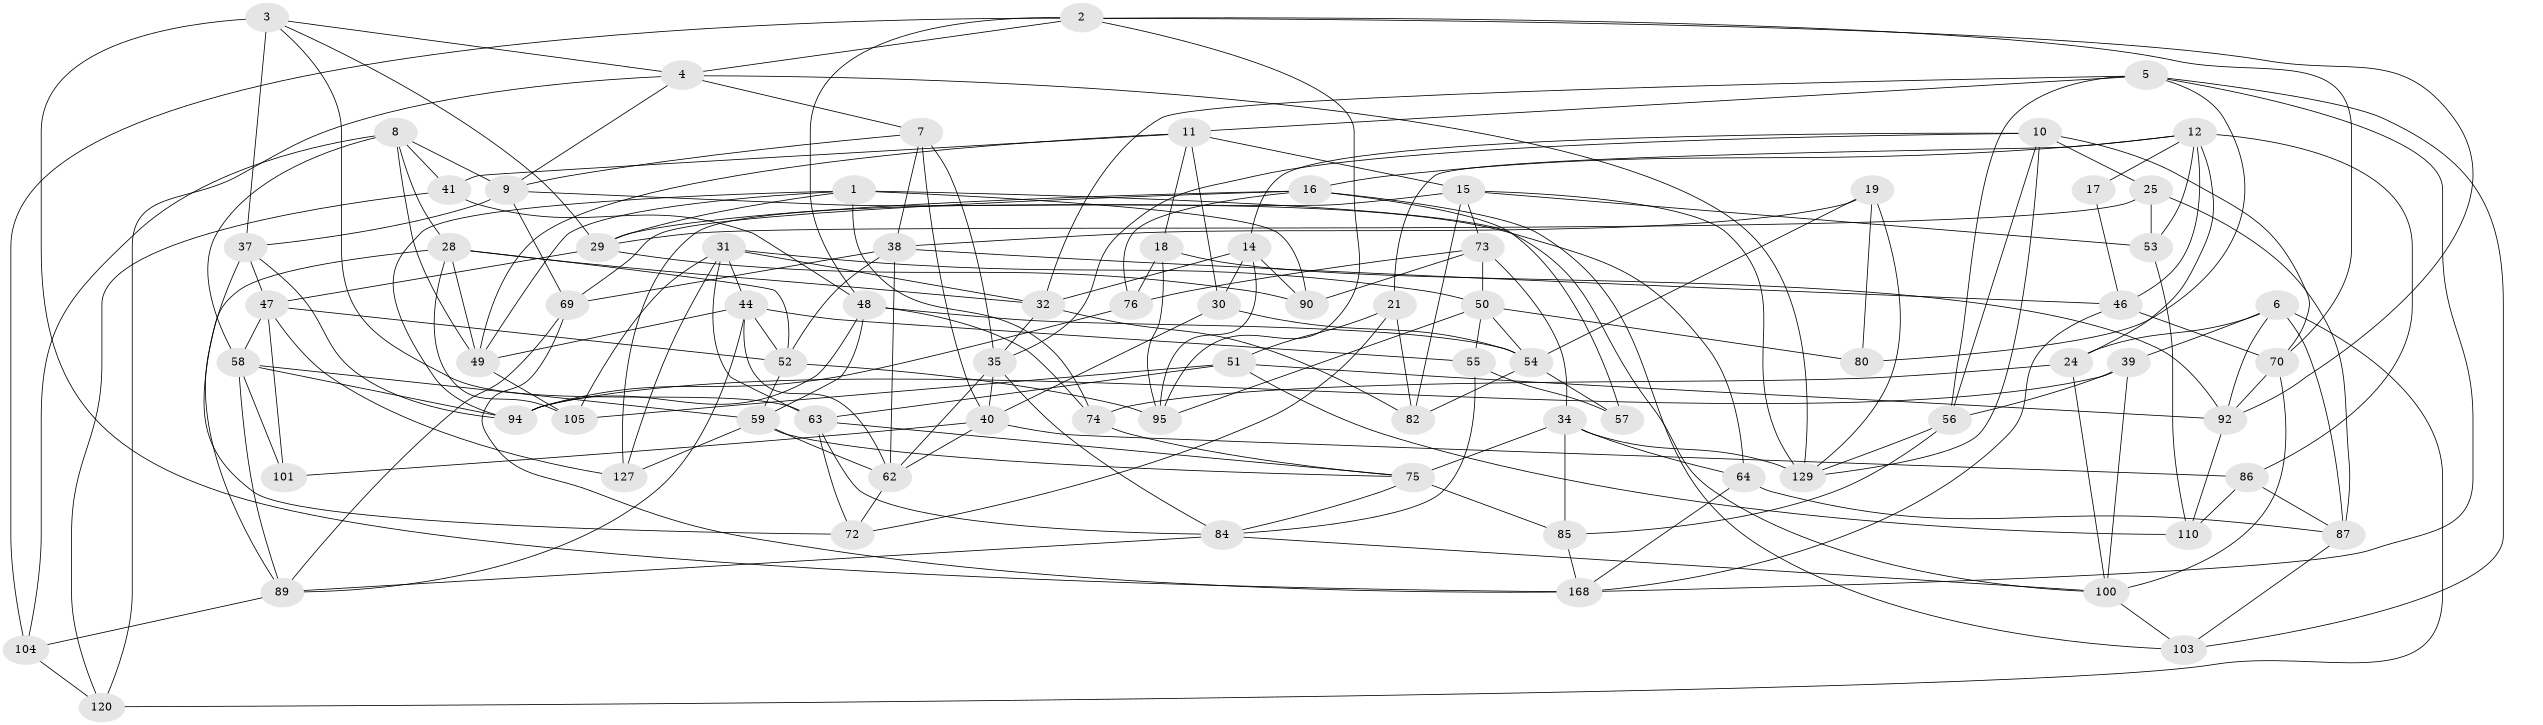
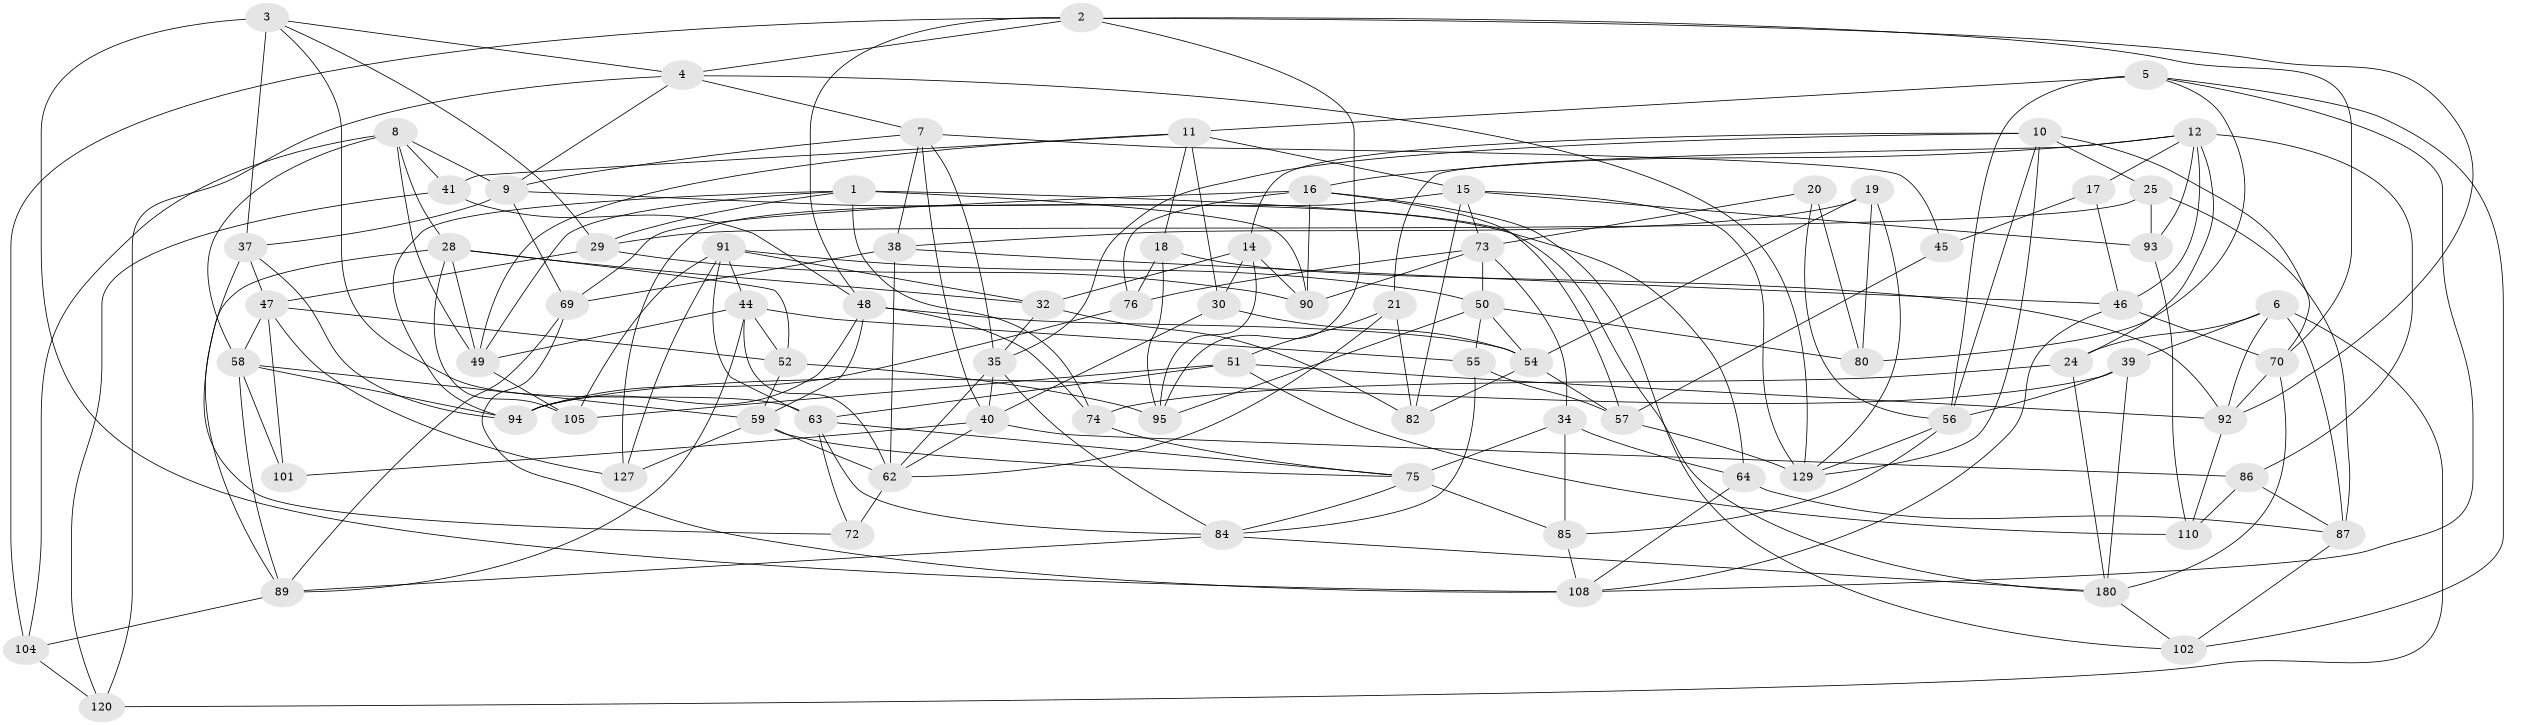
(1537, 91) -> none
none -> (1815, 190)
(950, 203) -> (1309, 248)
(724, 248) -> (724, 248)
none -> (1942, 248)
(2151, 248) -> (2151, 248)
(830, 297) -> none
(1683, 449) -> (1715, 445)
(1149, 463) -> (1151, 446)
(1579, 593) -> (1579, 593)
(2106, 593) -> (2106, 593)
(2184, 650) -> (2184, 650)
